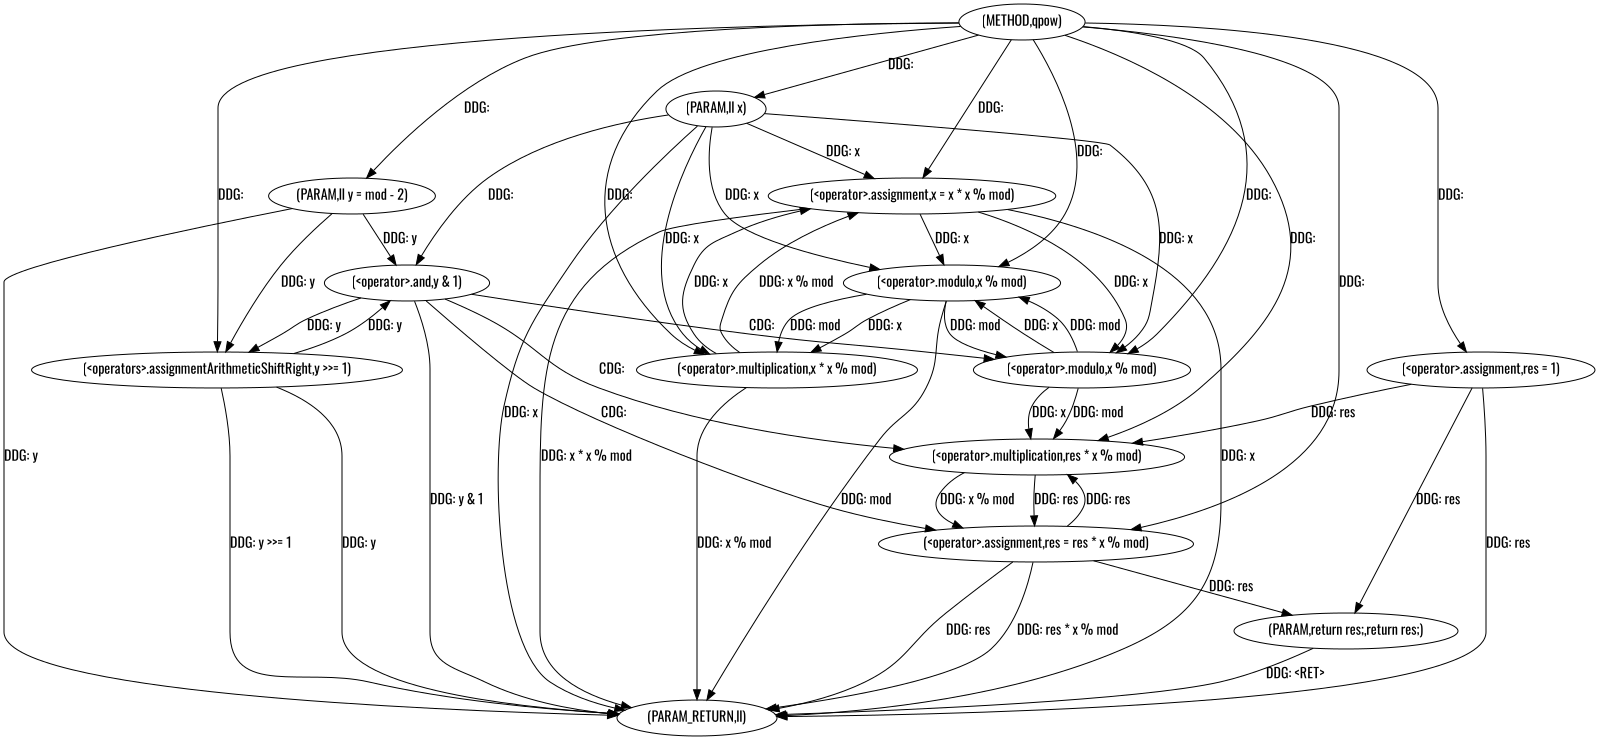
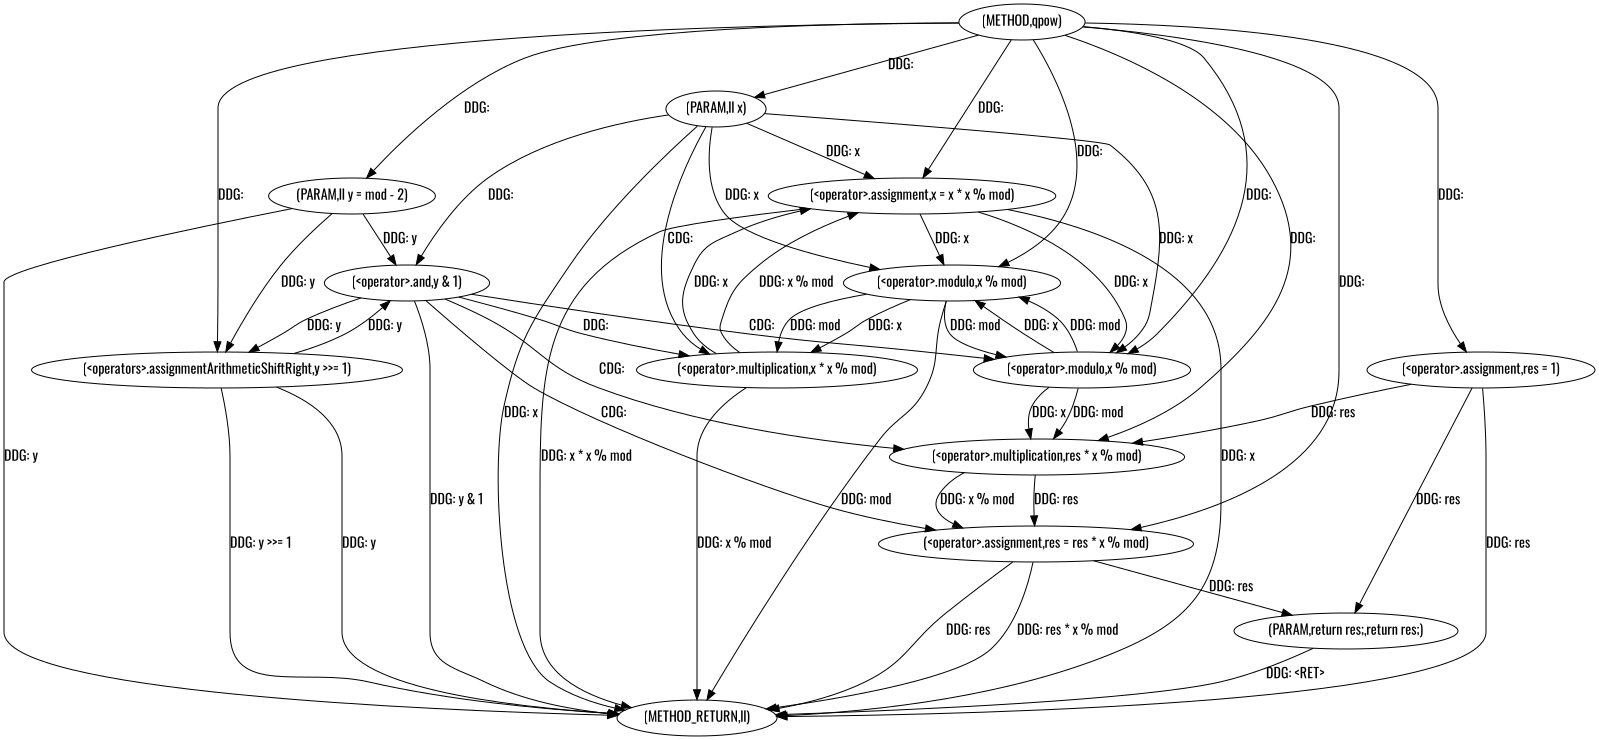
(660, 89) -> (568, 330)
(682, 240) -> (682, 240)
(1084, 505) -> none
(697, 718) -> (697, 718)
